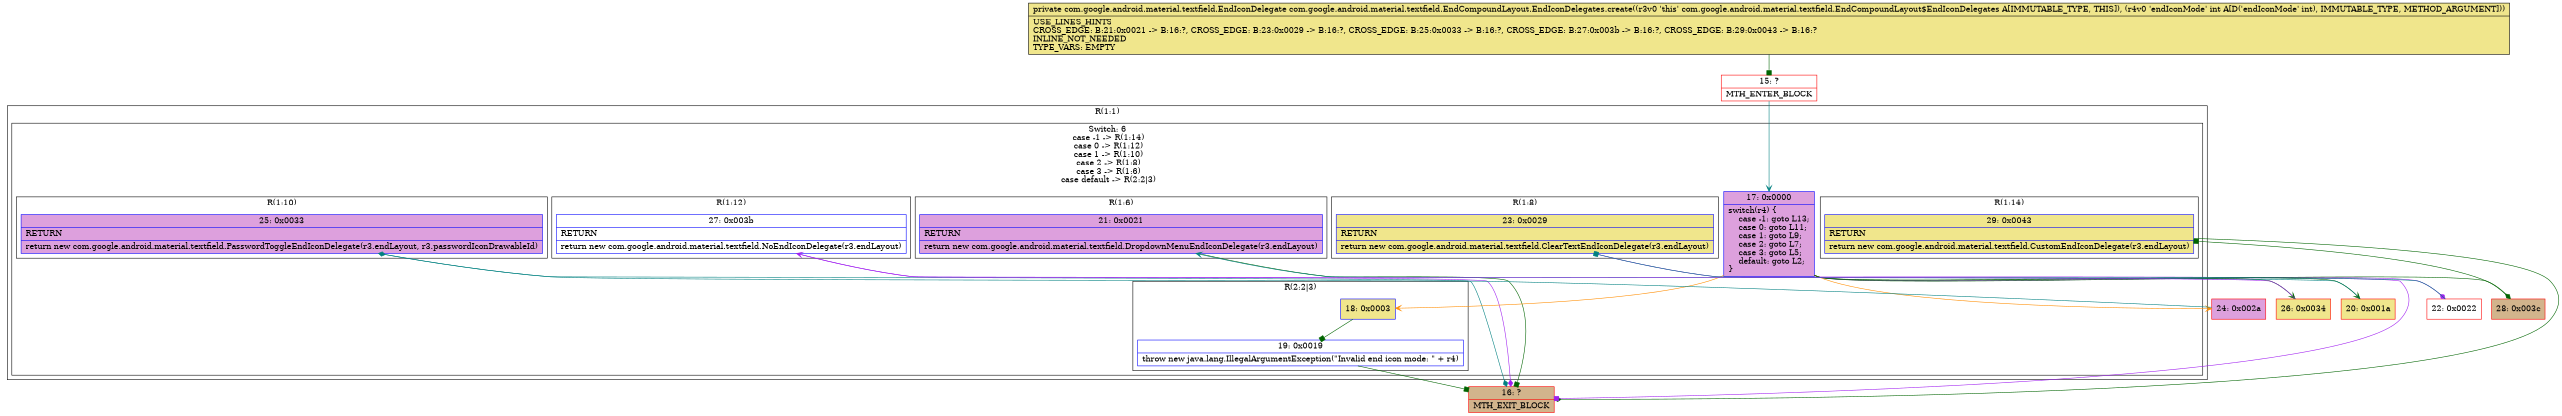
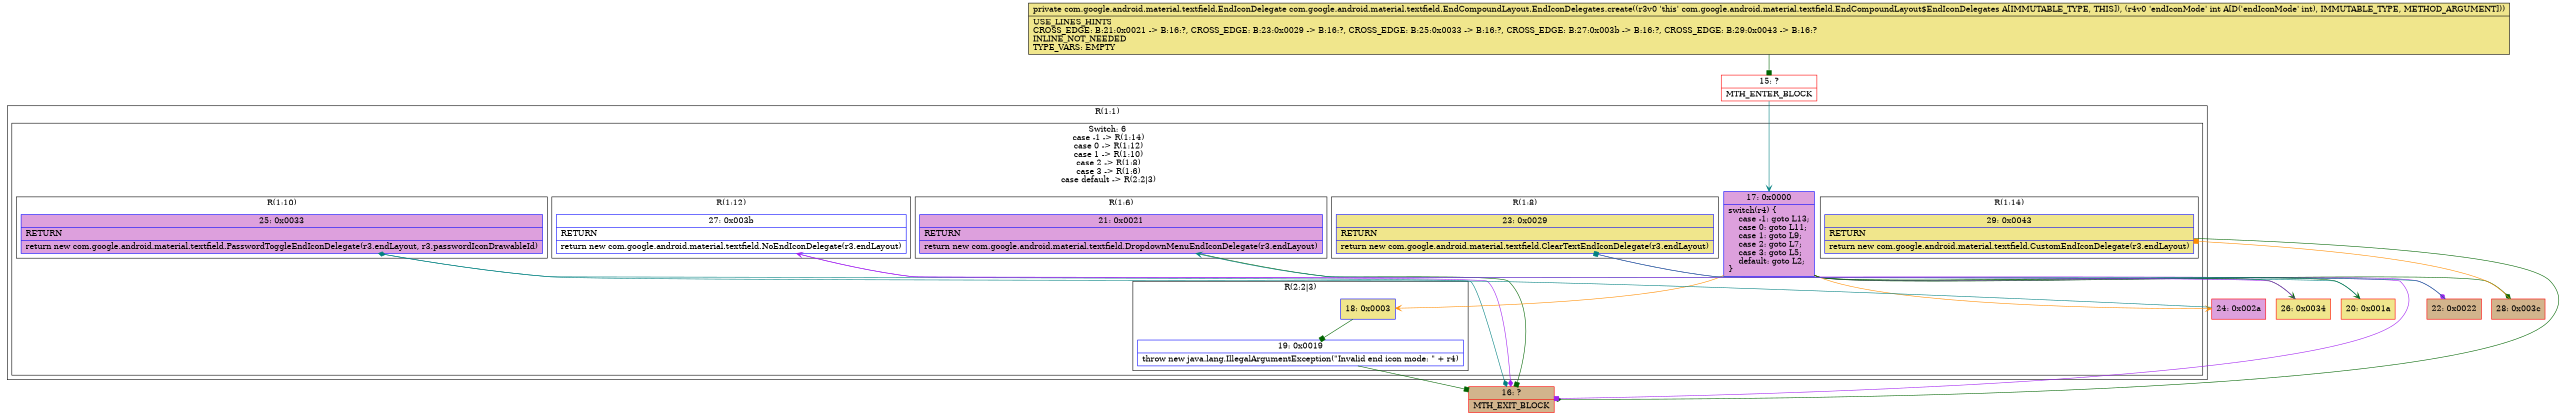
(2359, 255) -> (2359, 255)
(2454, 309) -> (2454, 309)
